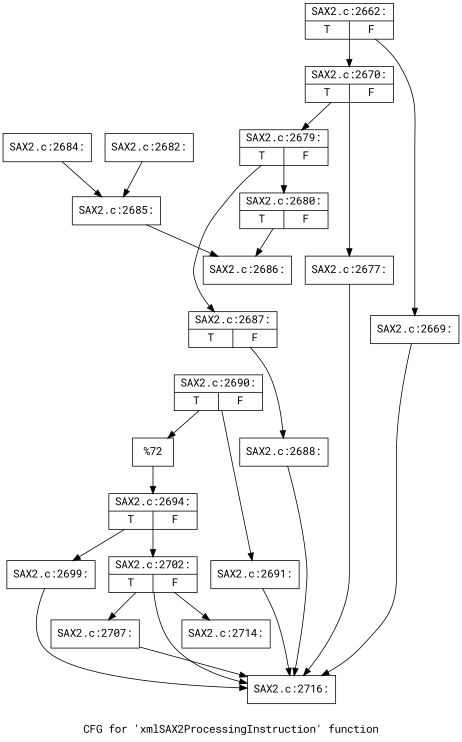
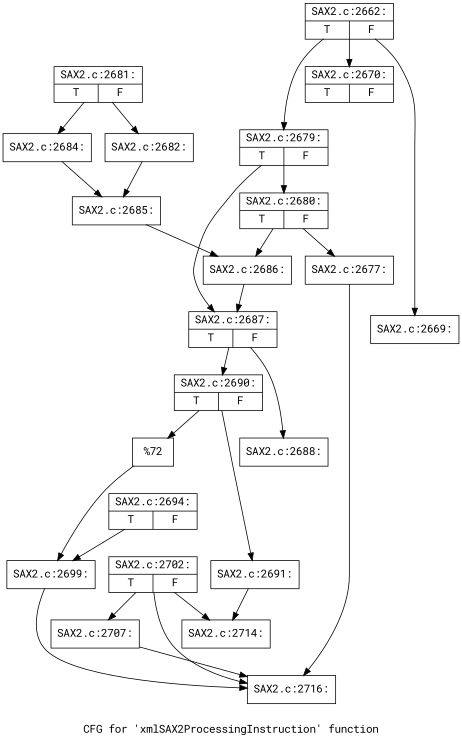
none -> (98, 84)
(319, 113) -> (294, 76)
(349, 175) -> (316, 240)
none -> (242, 294)
none -> (227, 357)
(153, 476) -> (92, 505)
(397, 521) -> none
(153, 539) -> none
(307, 566) -> none
(279, 627) -> (242, 601)
